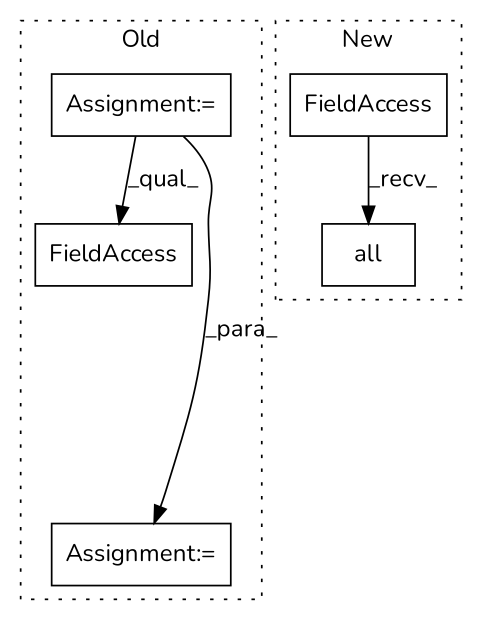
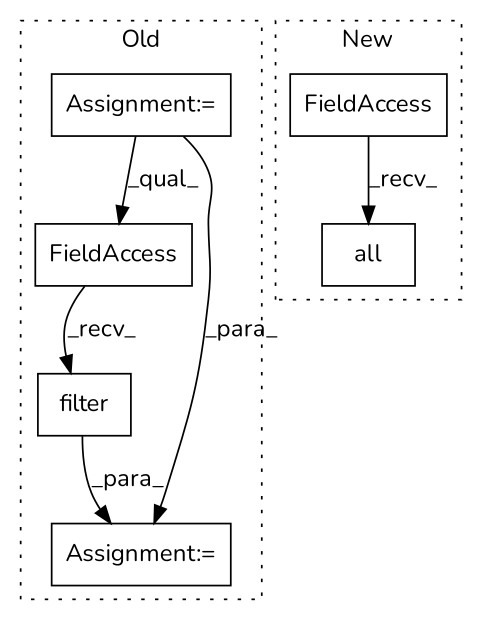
none -> (84, 405)
